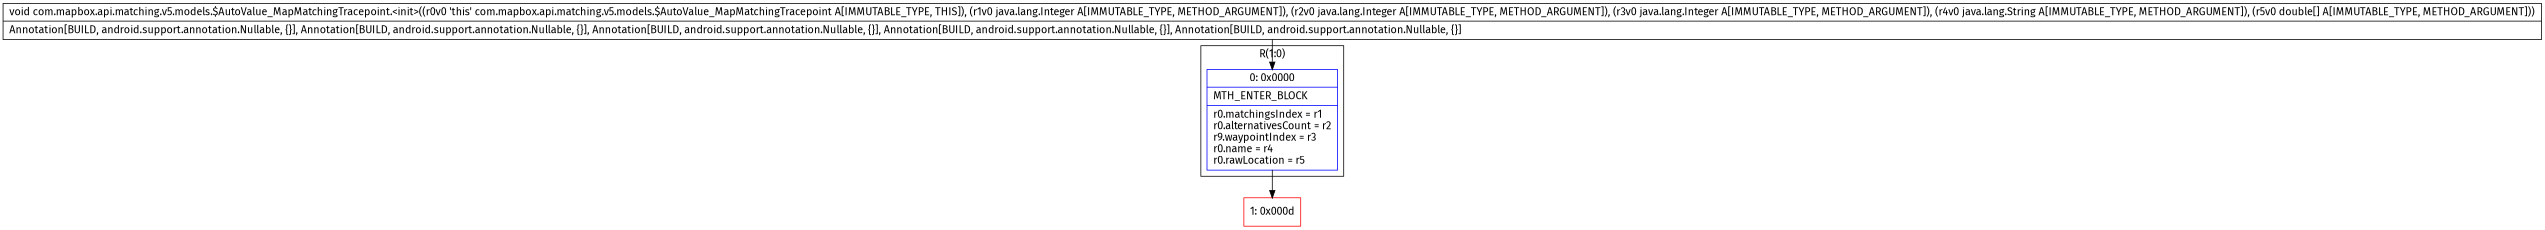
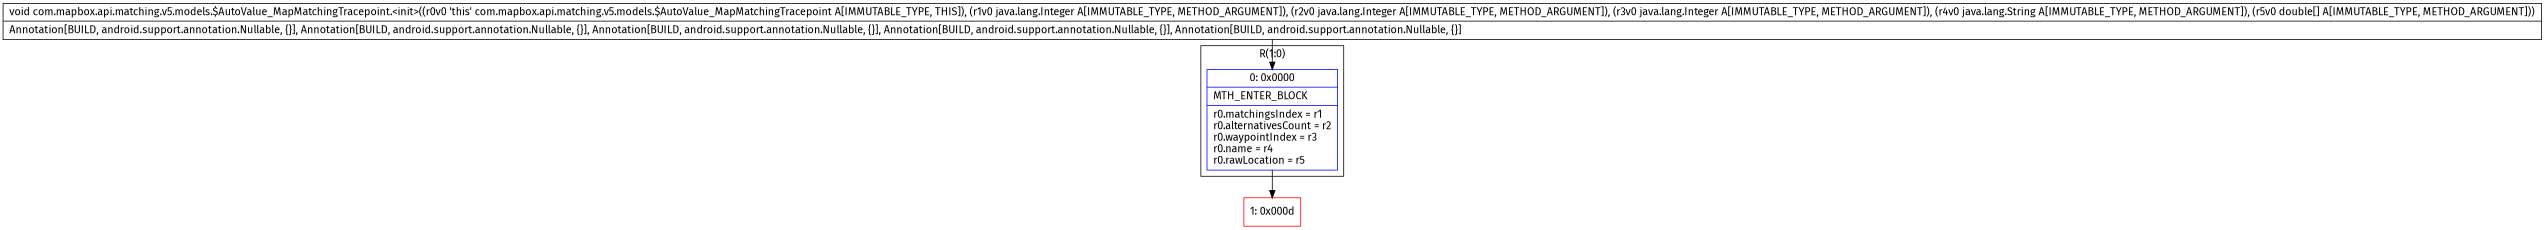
(1265, 137) -> (1265, 137)
